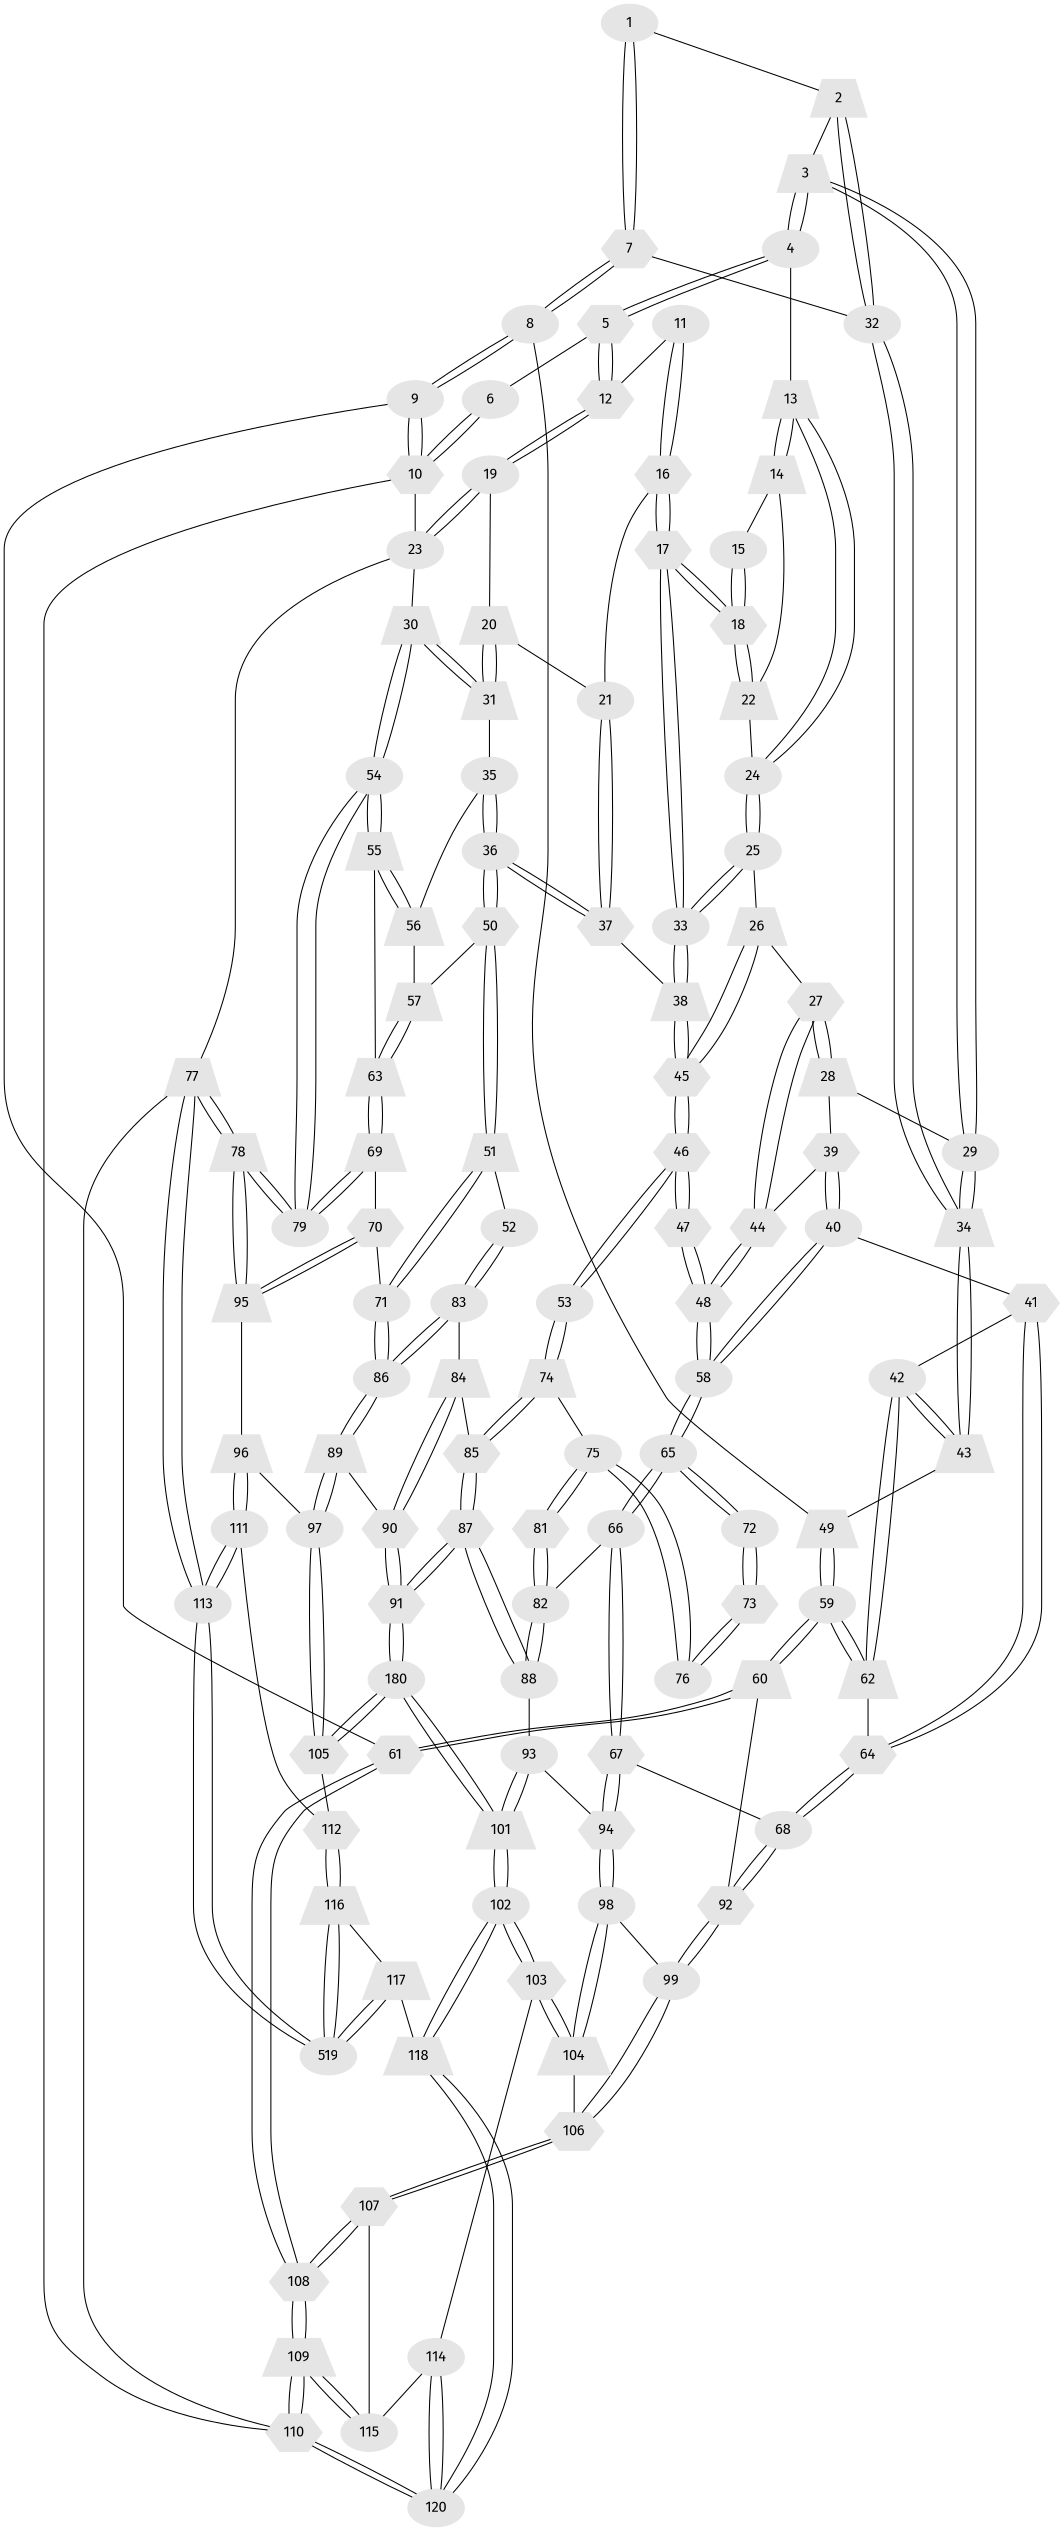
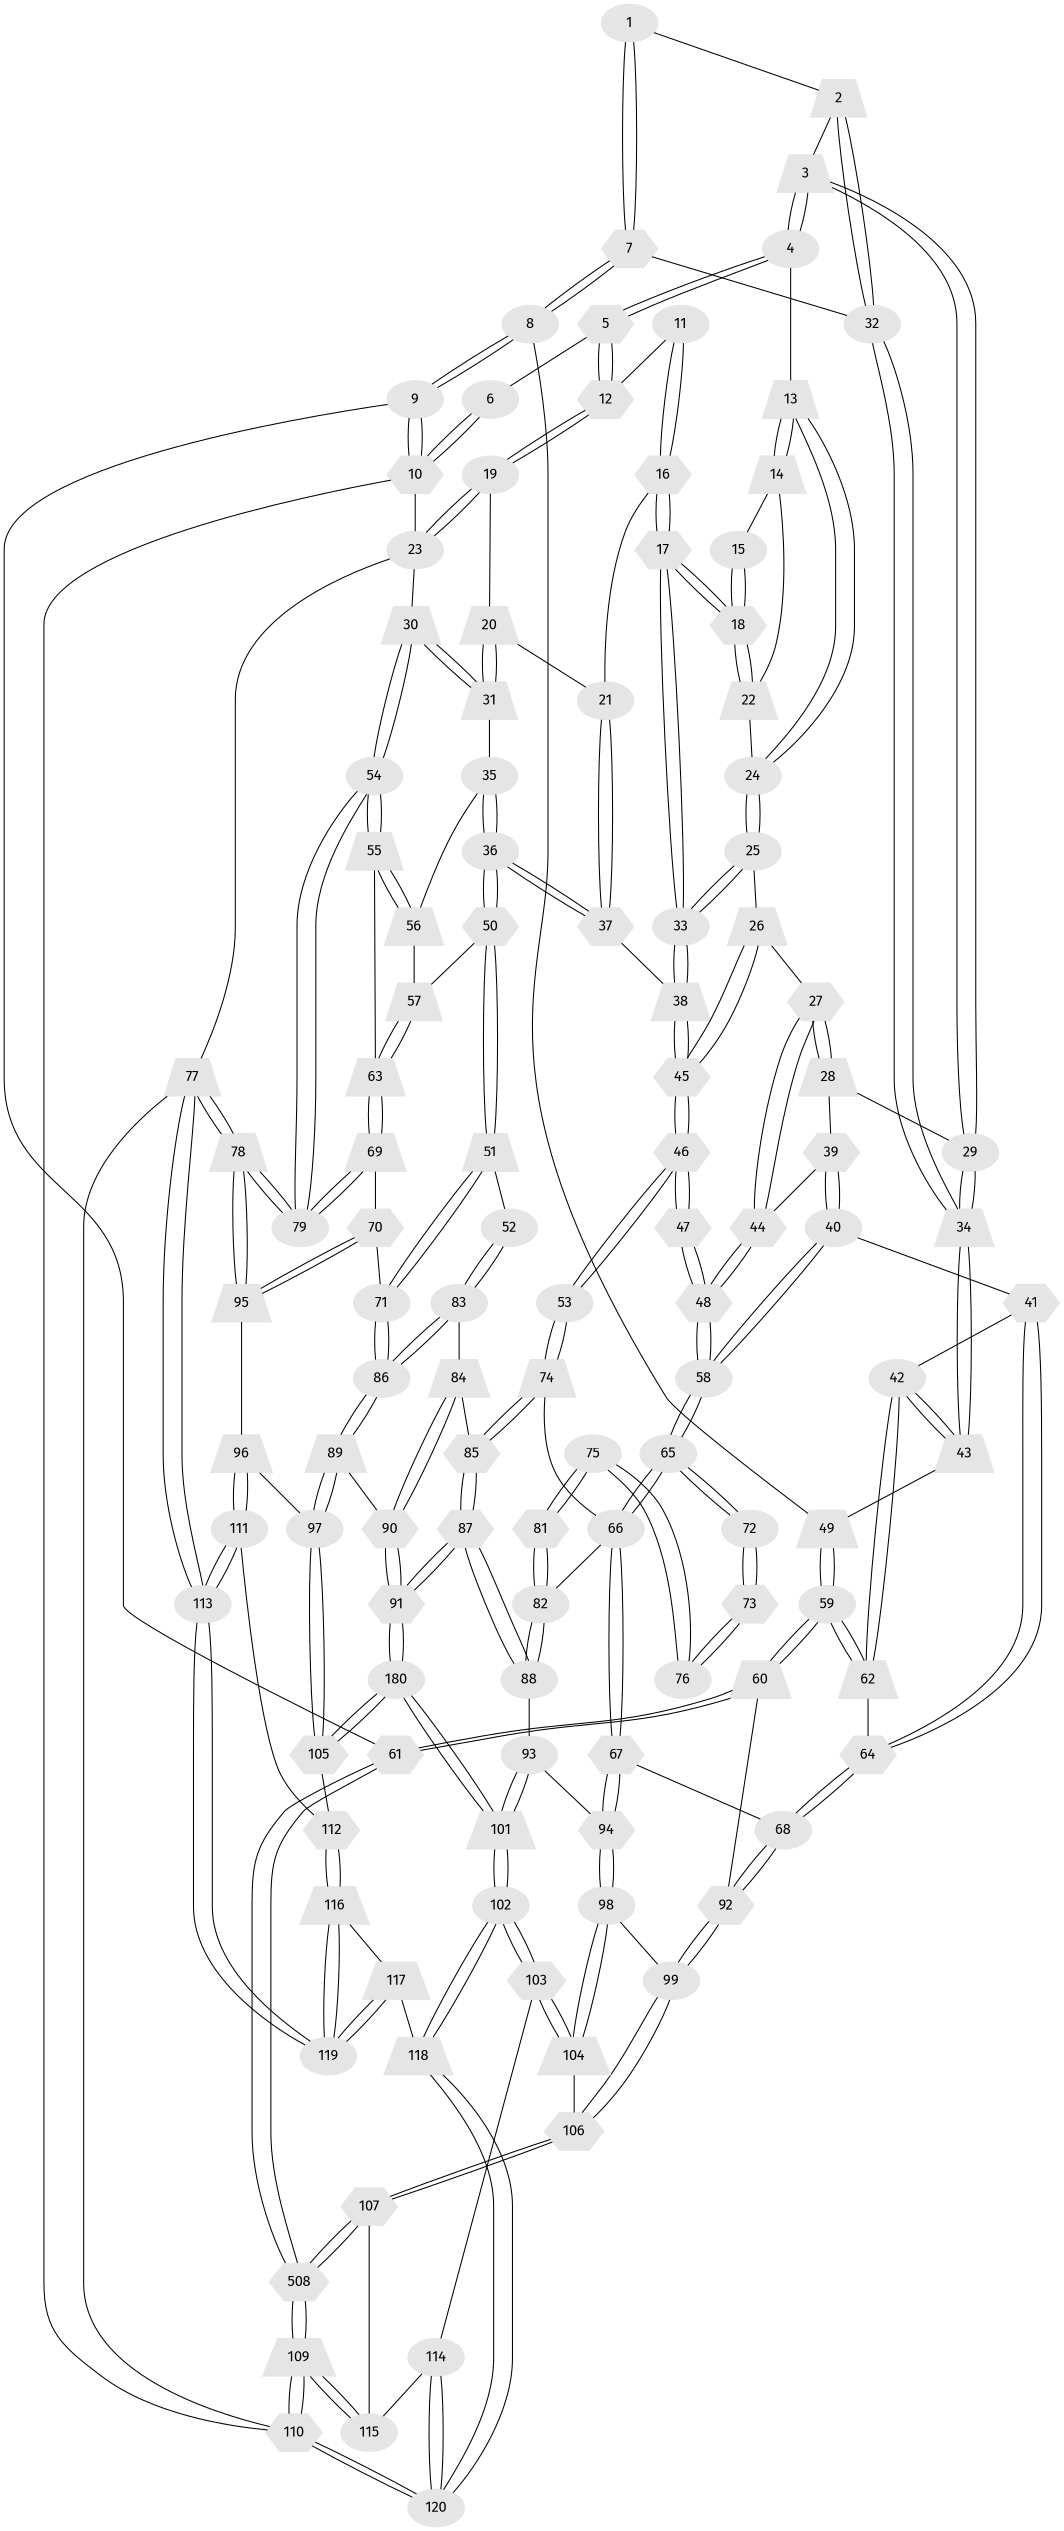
(570, 1417) -> (552, 1465)
(328, 2056) -> (328, 2056)
(299, 2282) -> (299, 2282)
